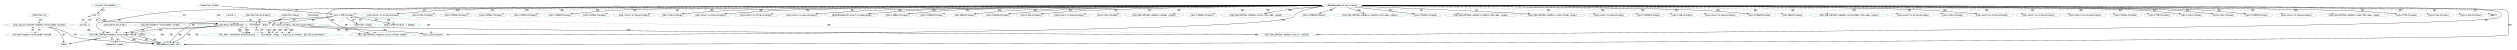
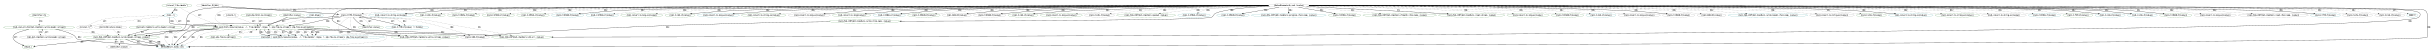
(258, 15) -> (259, 15)
(852, 15) -> (852, 15)
(909, 32) -> (658, 26)
none -> (223, 37)
